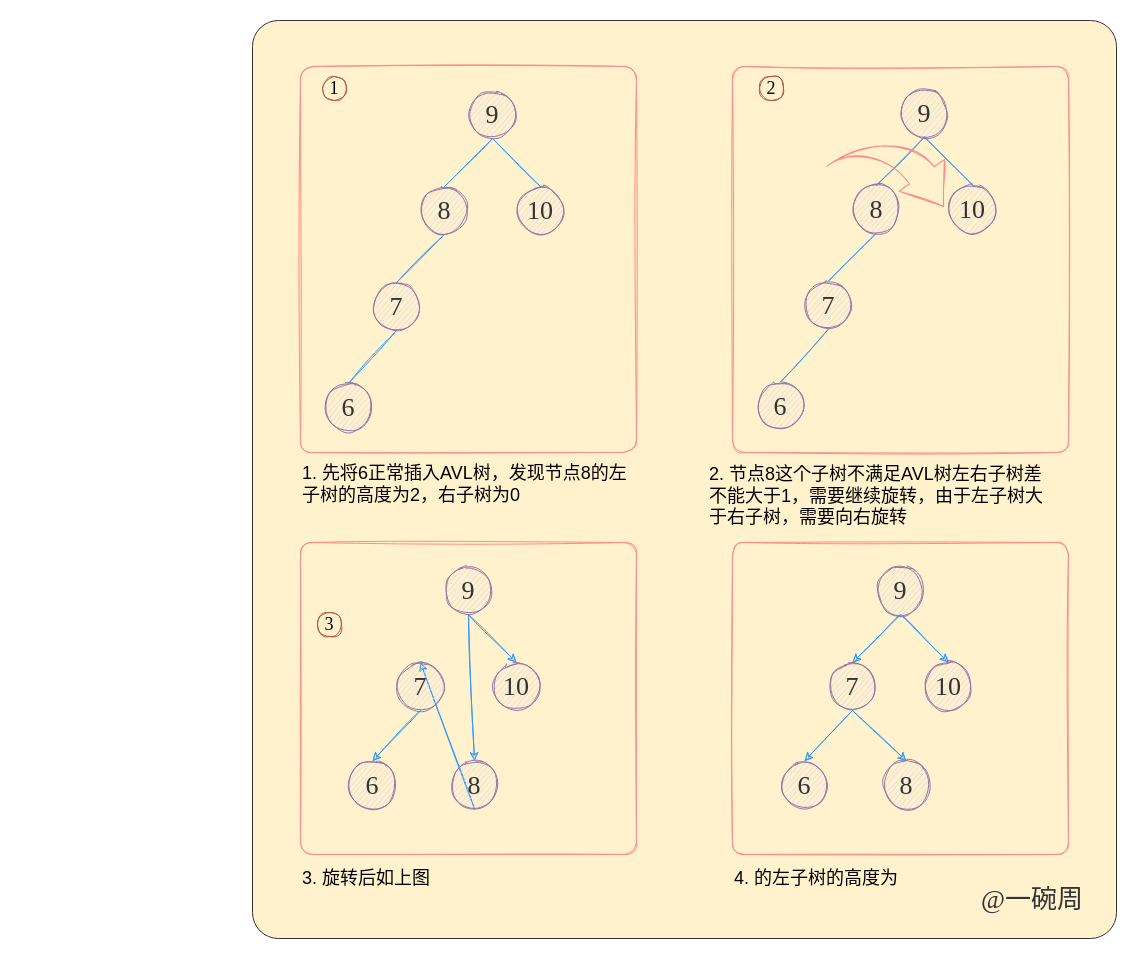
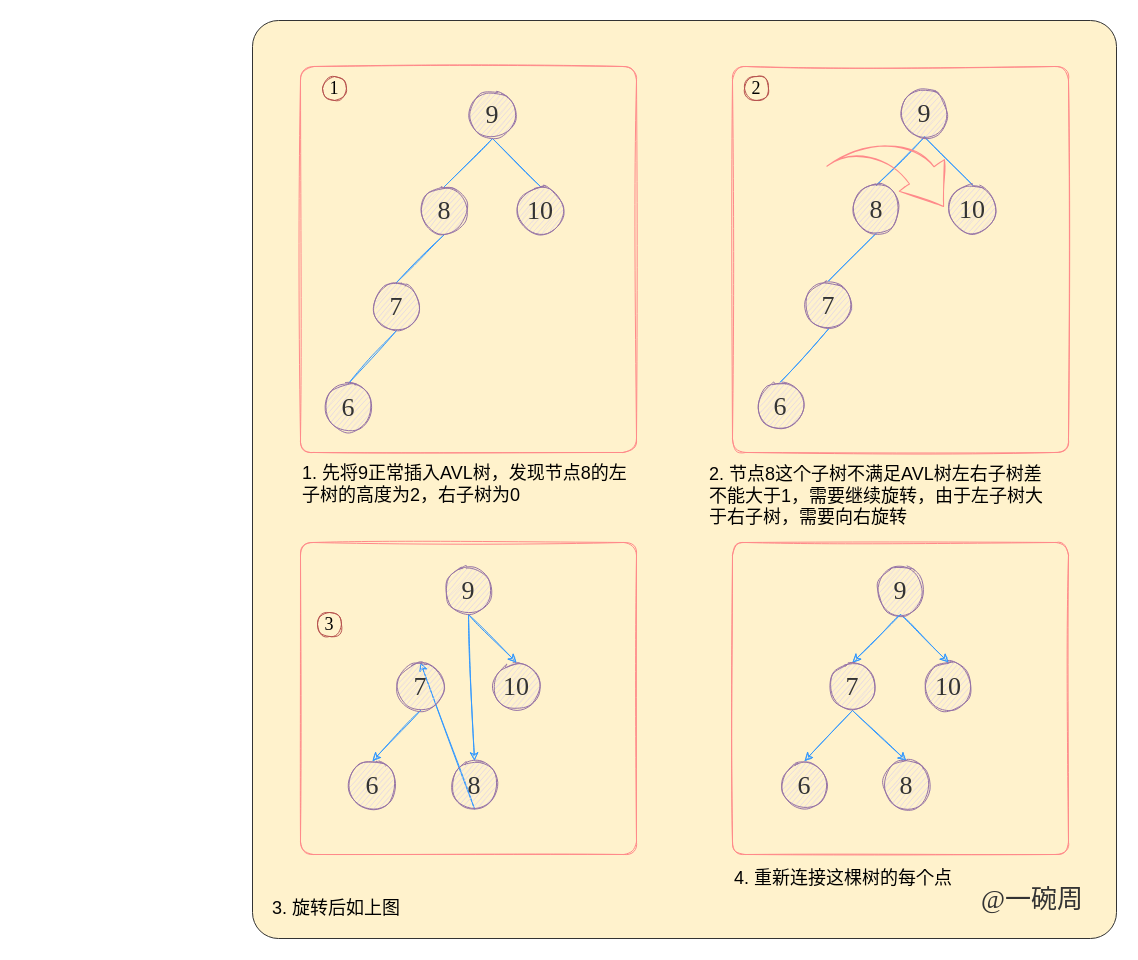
(772, 89) -> (757, 89)
(470, 485) -> (470, 485)
(469, 879) -> (439, 909)
(817, 879) -> (844, 879)
